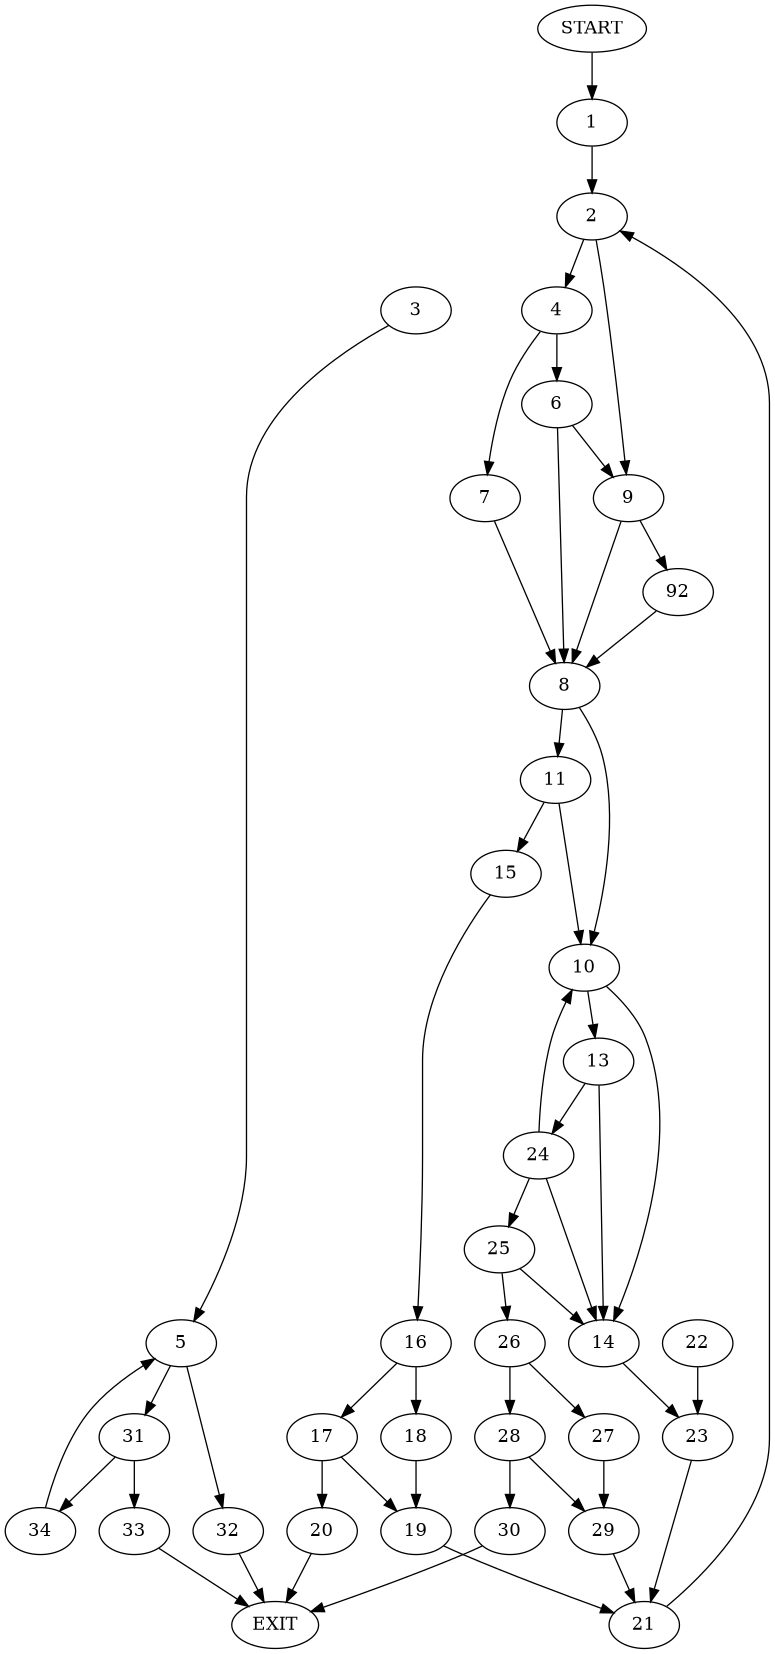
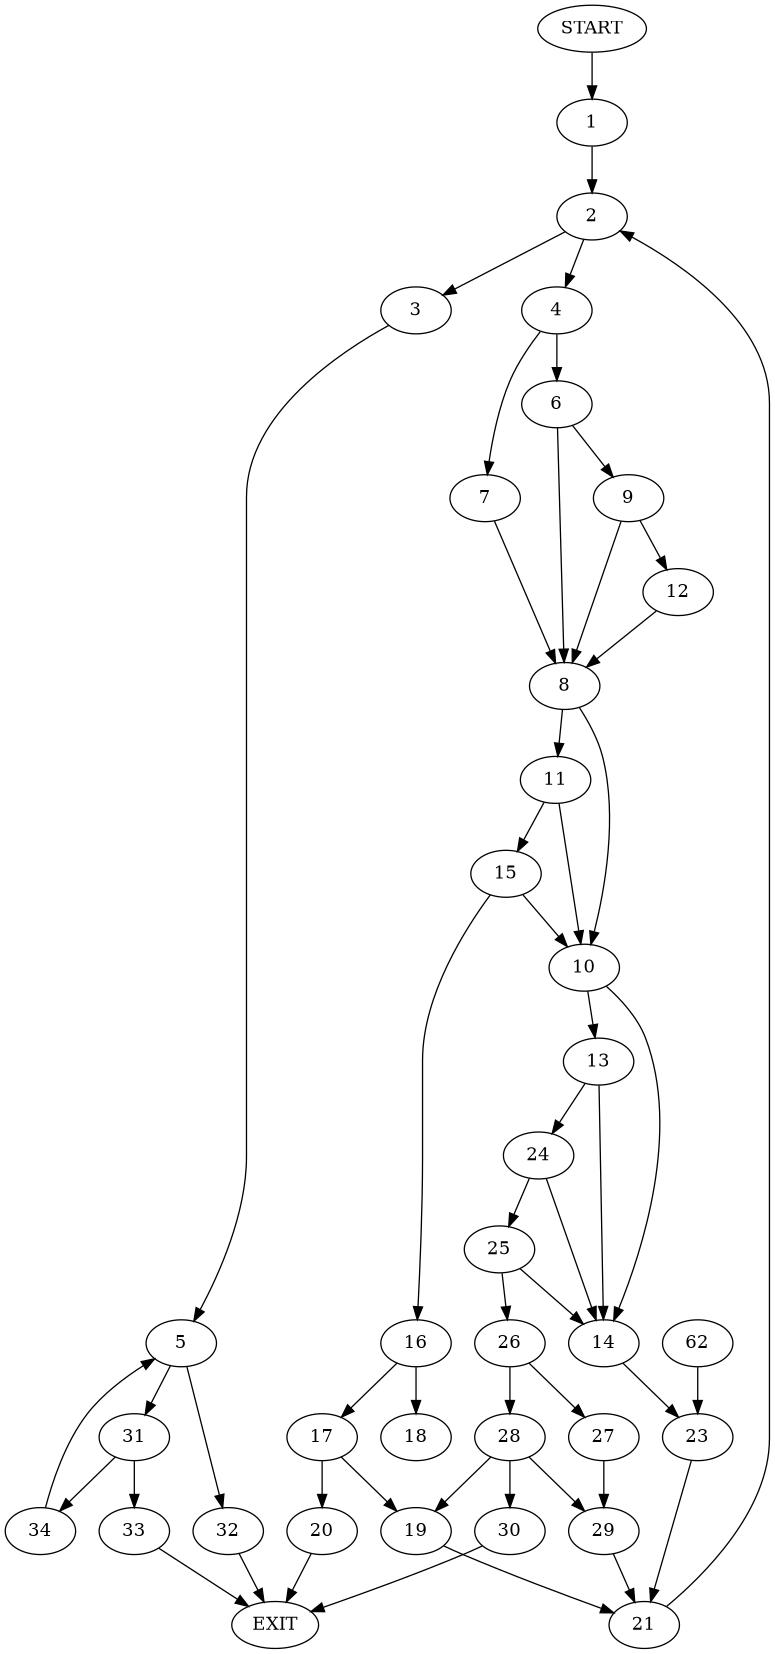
(612, 350) -> (510, 260)
(678, 592) -> (678, 592)
(546, 1065) -> (541, 916)
(698, 1343) -> (698, 1343)
(416, 1478) -> (468, 1479)
